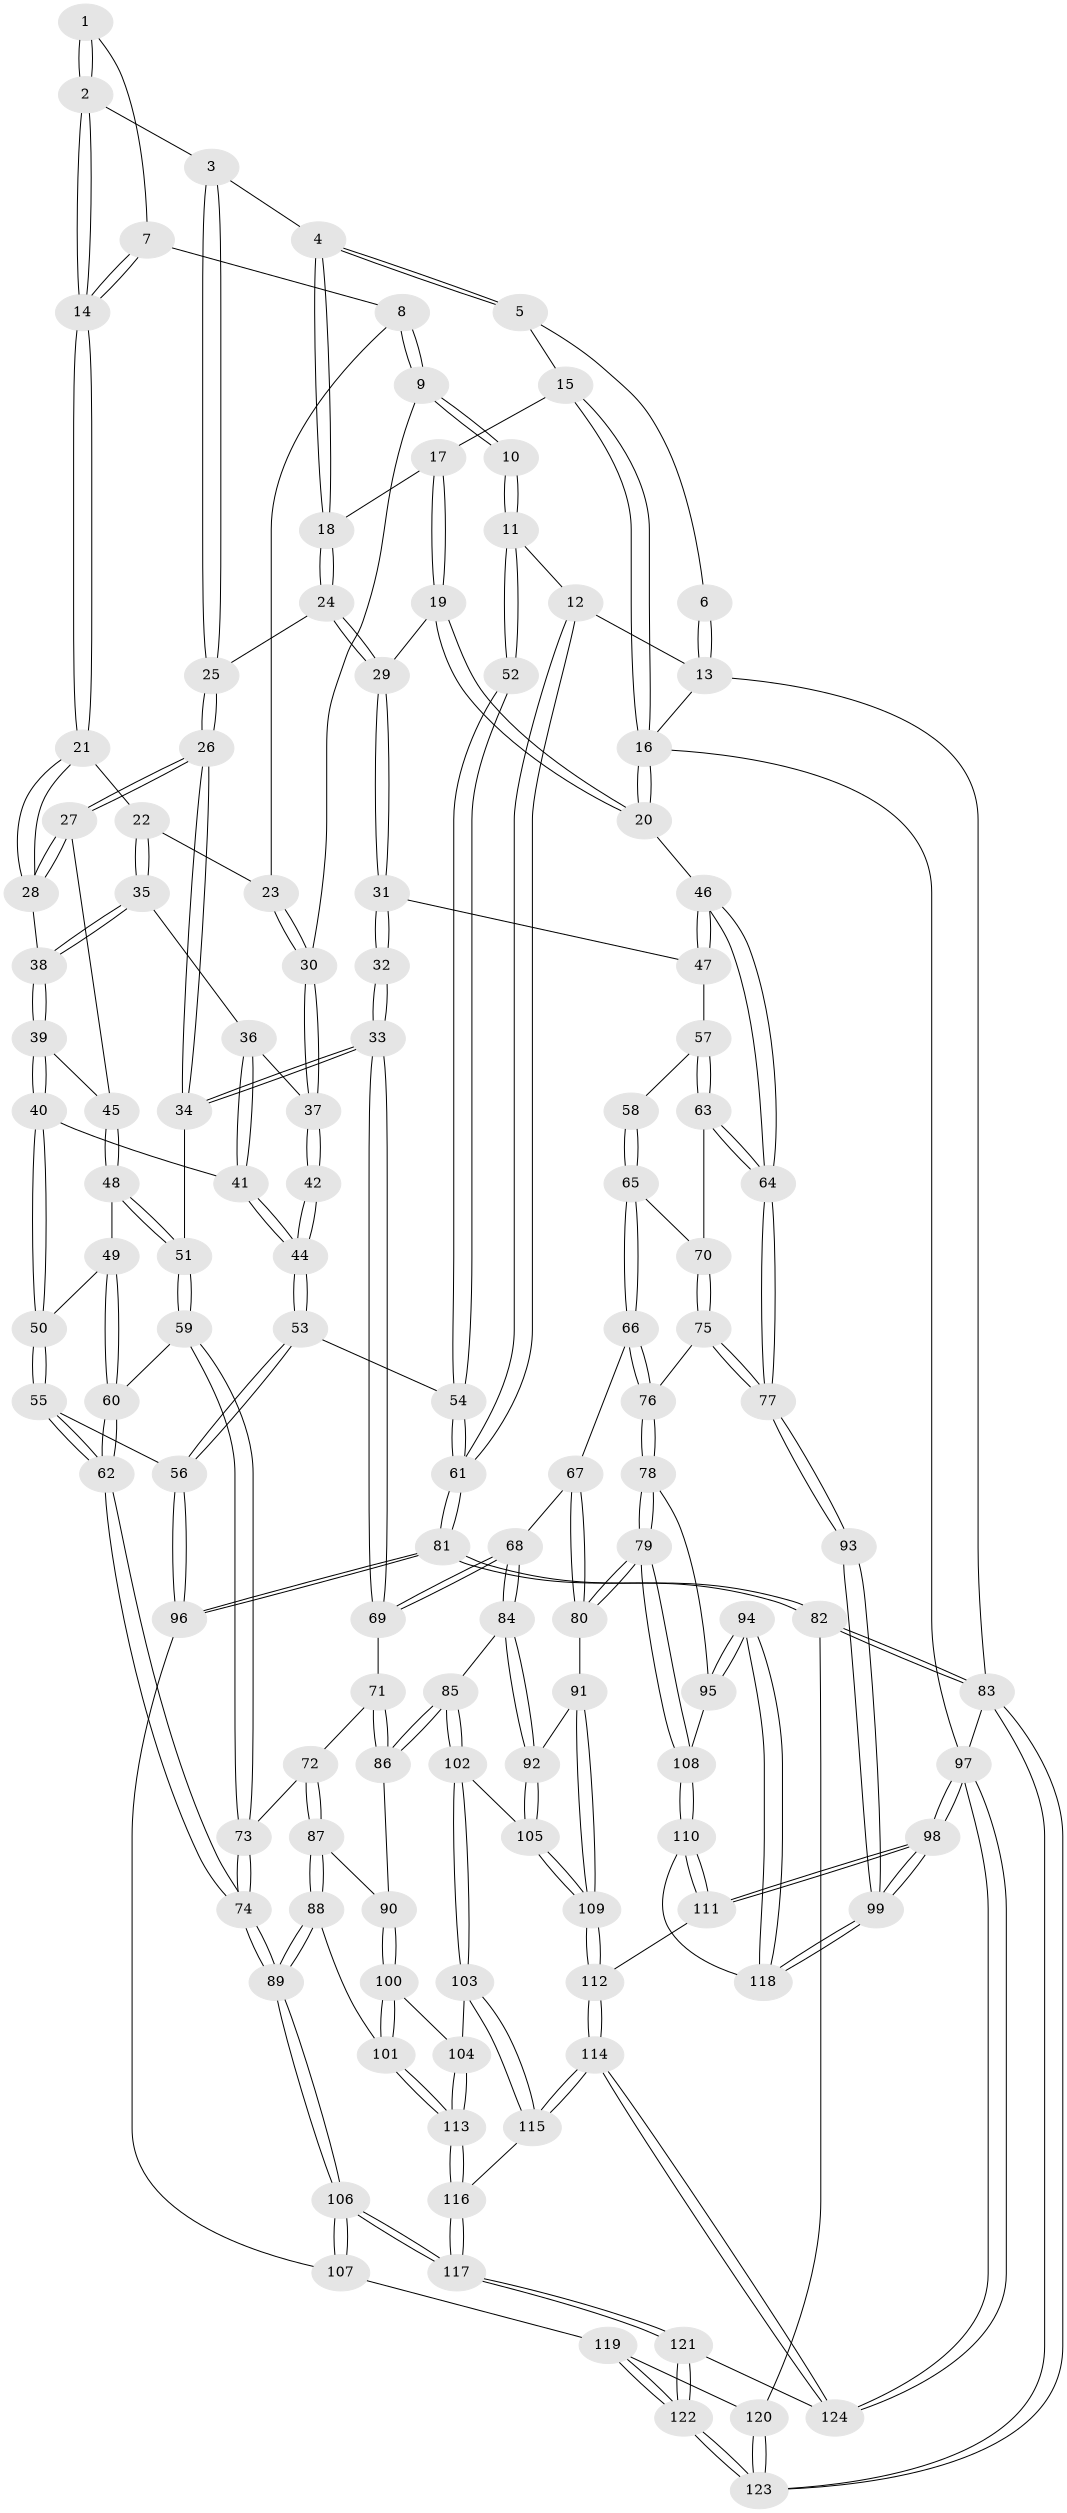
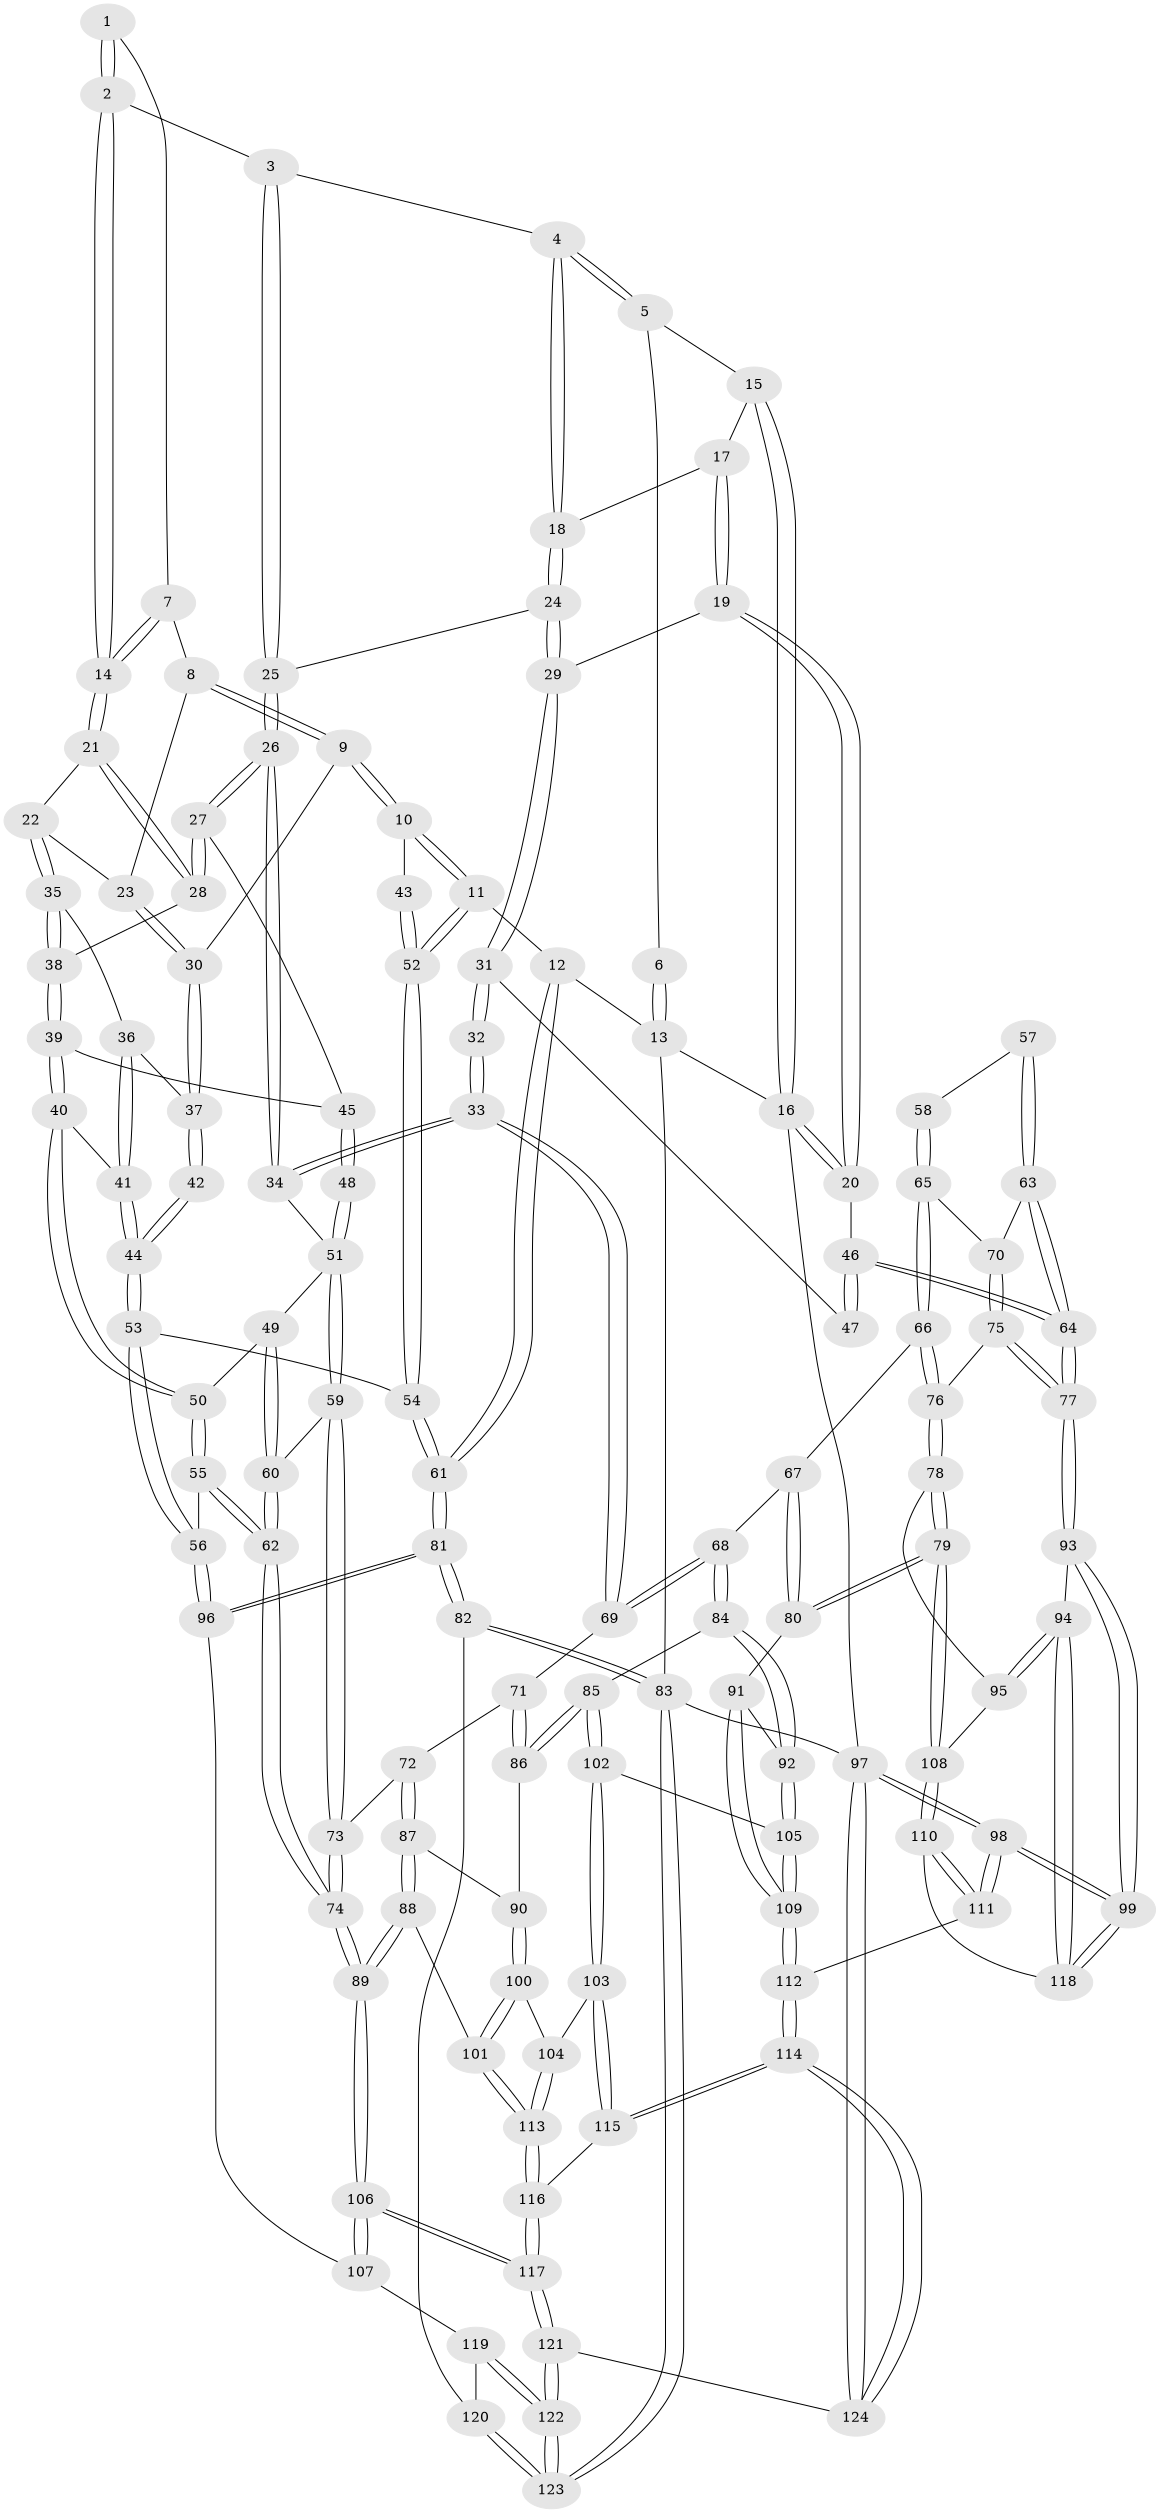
none -> (404, 893)
(704, 1002) -> none
(112, 1220) -> (303, 1293)
none -> (1066, 1583)
